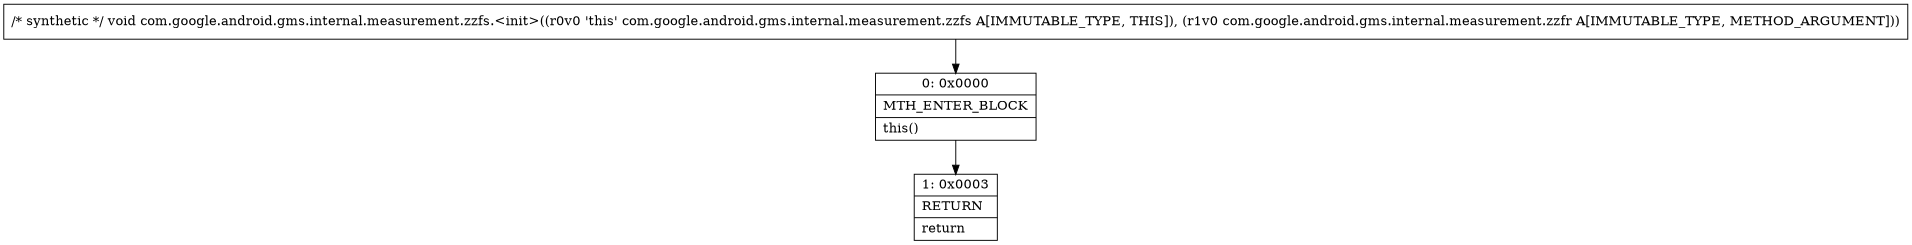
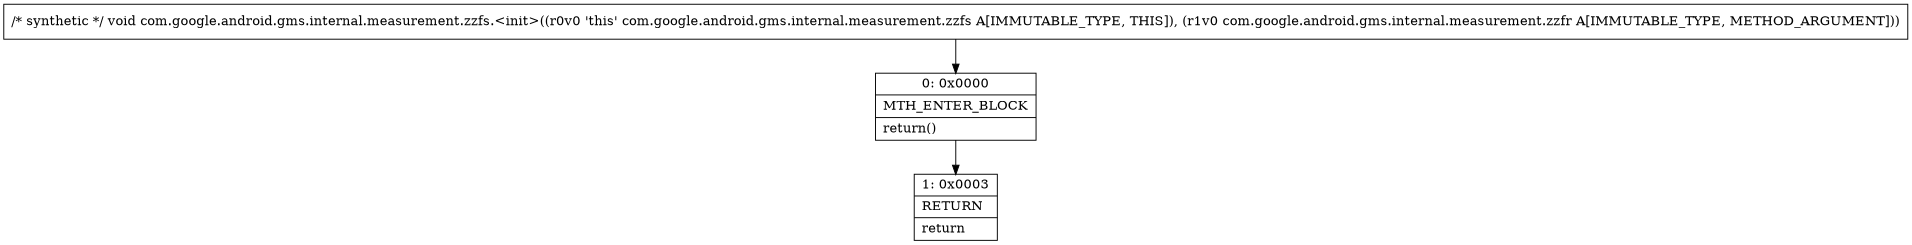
(901, 128) -> (910, 128)
